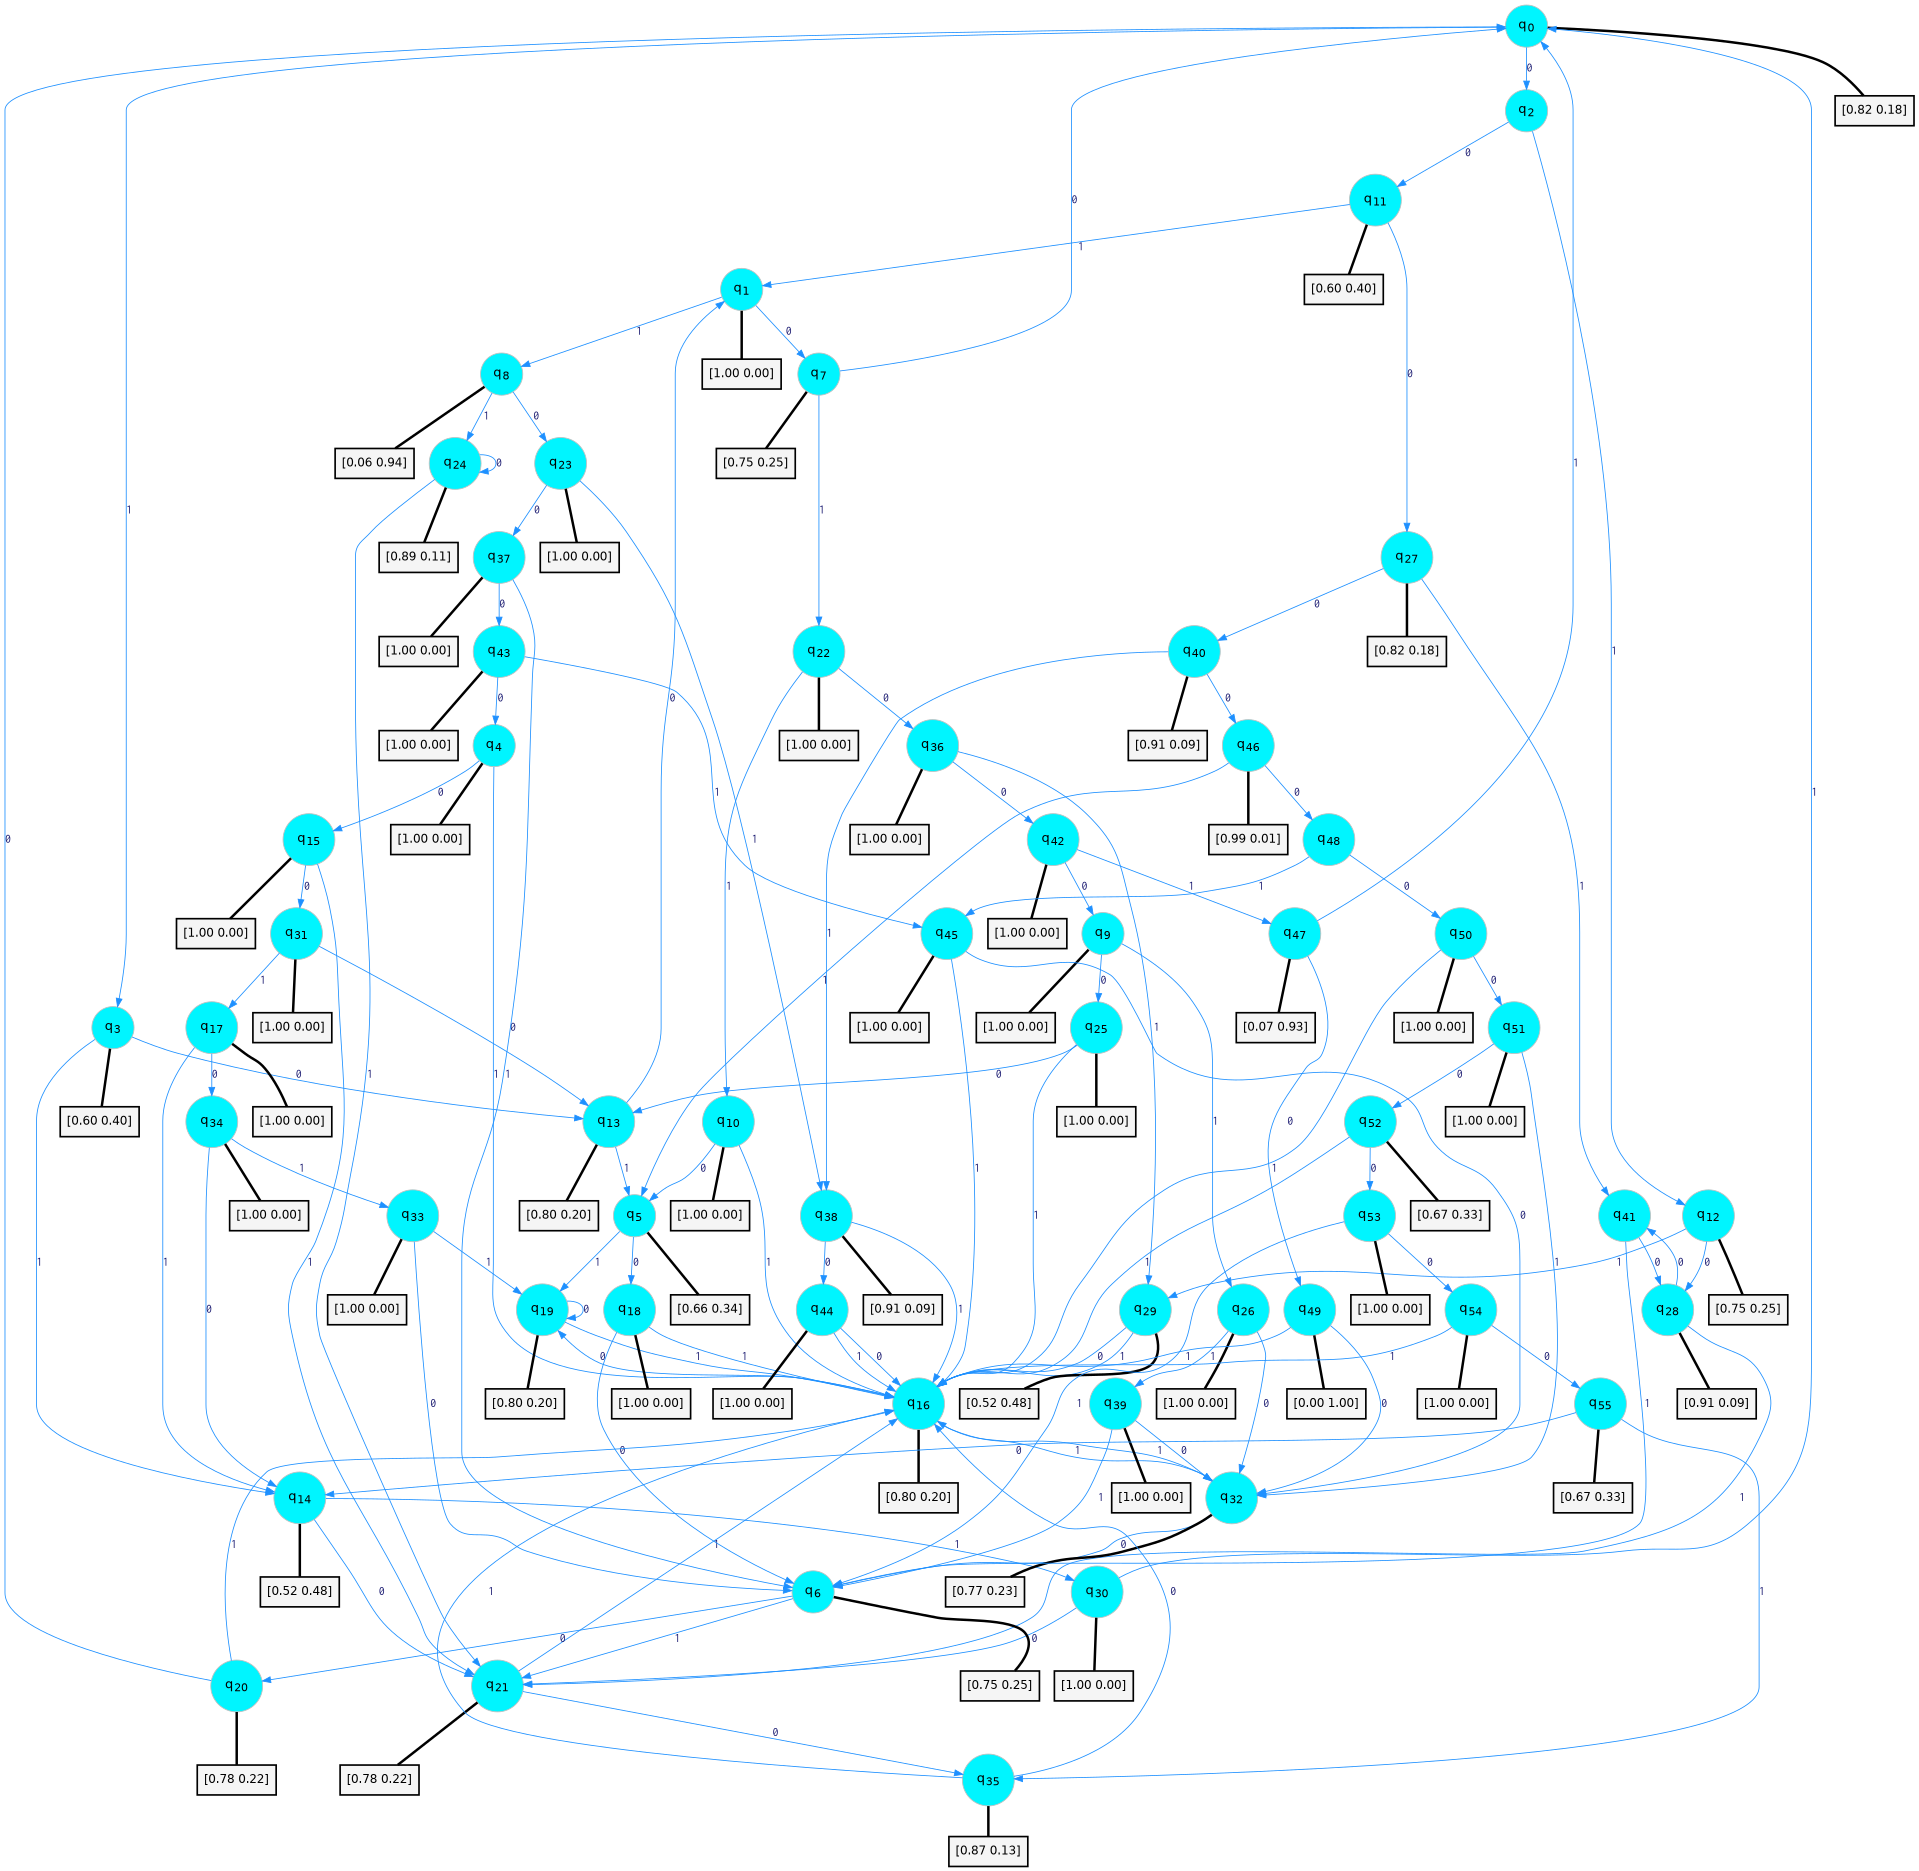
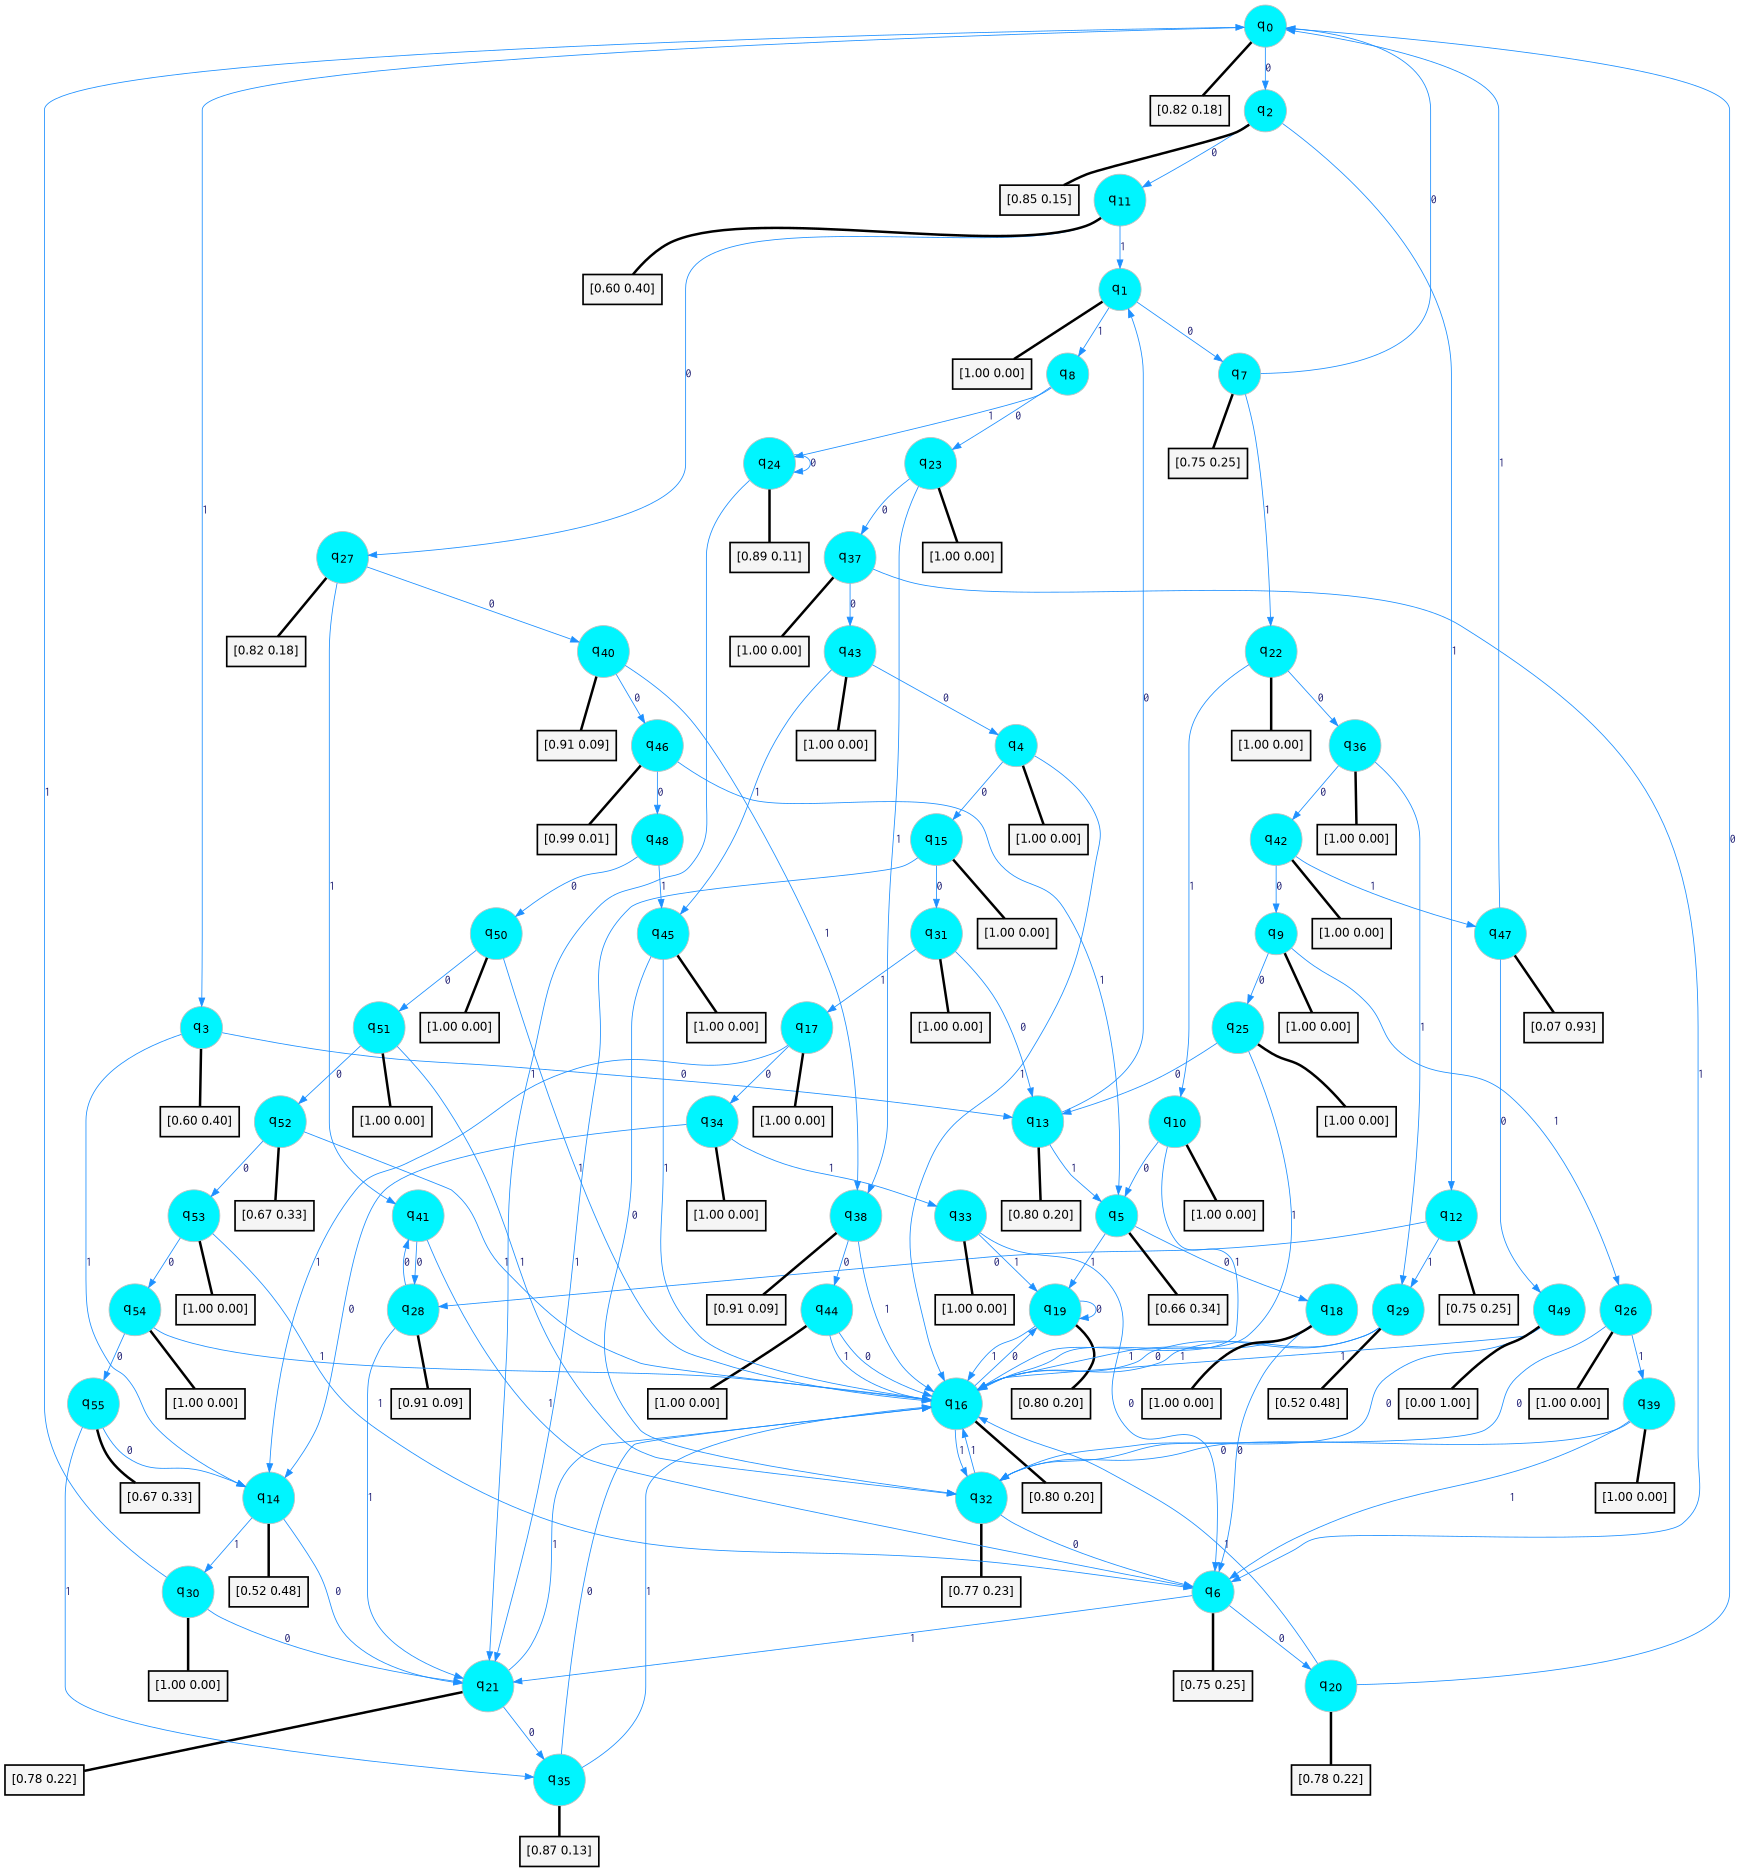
none -> (1039, 200)
(375, 463) -> none
